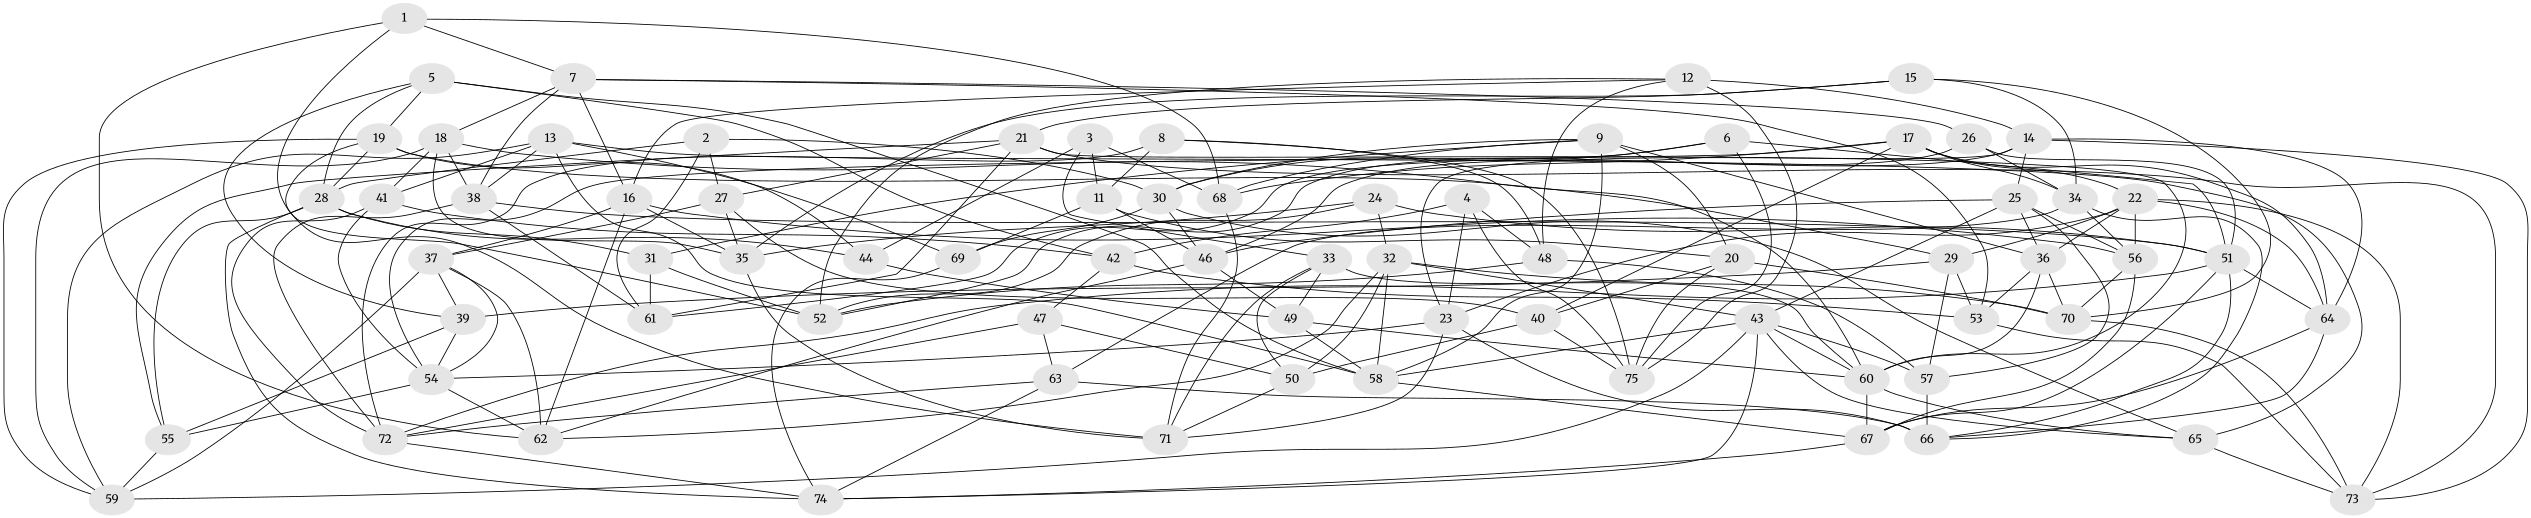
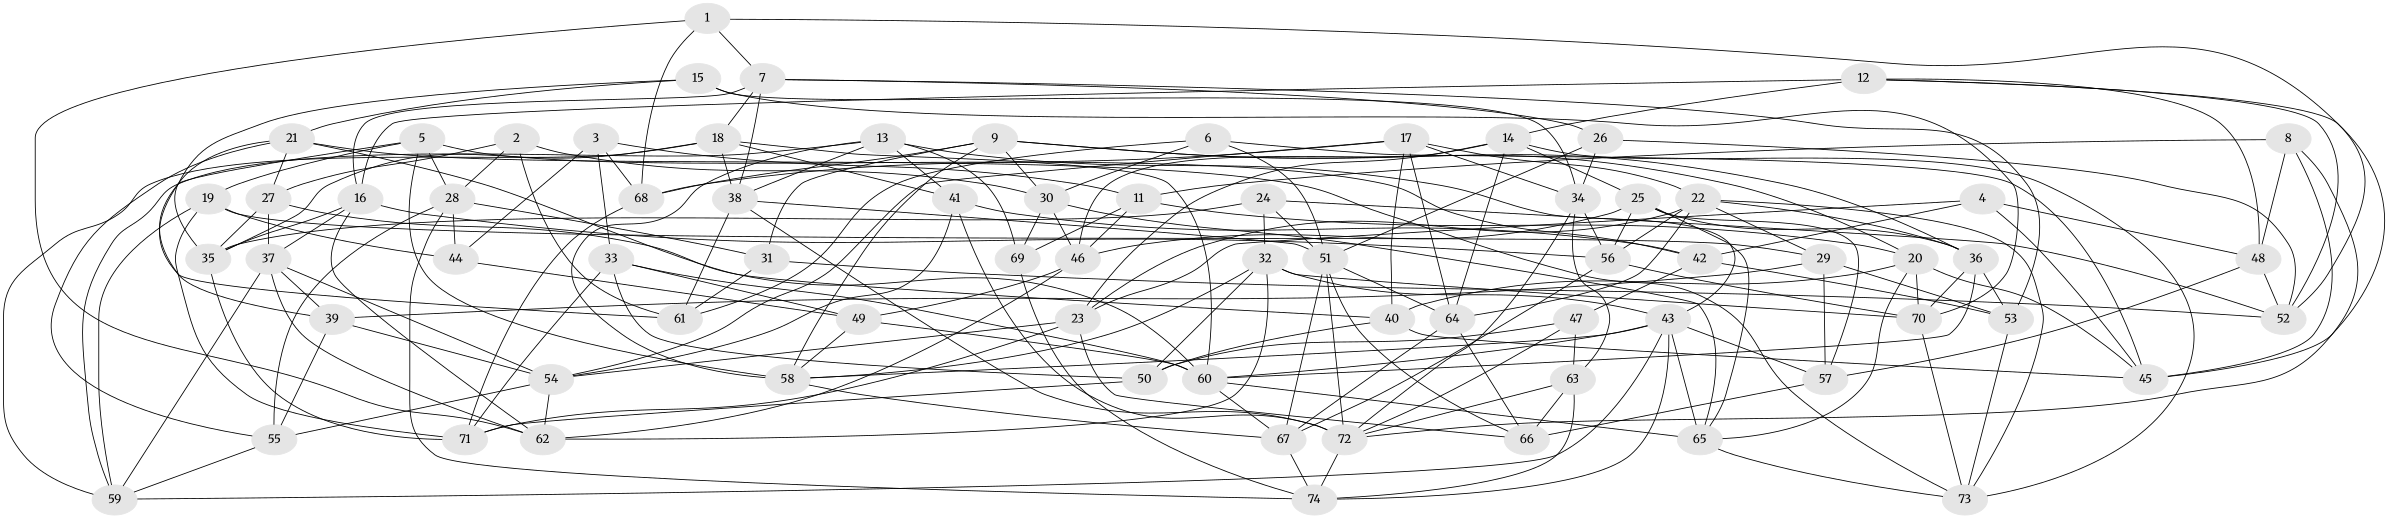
(351, 169) -> none
(2232, 342) -> (1491, 325)
(1632, 380) -> (2146, 380)
none -> (1852, 397)
